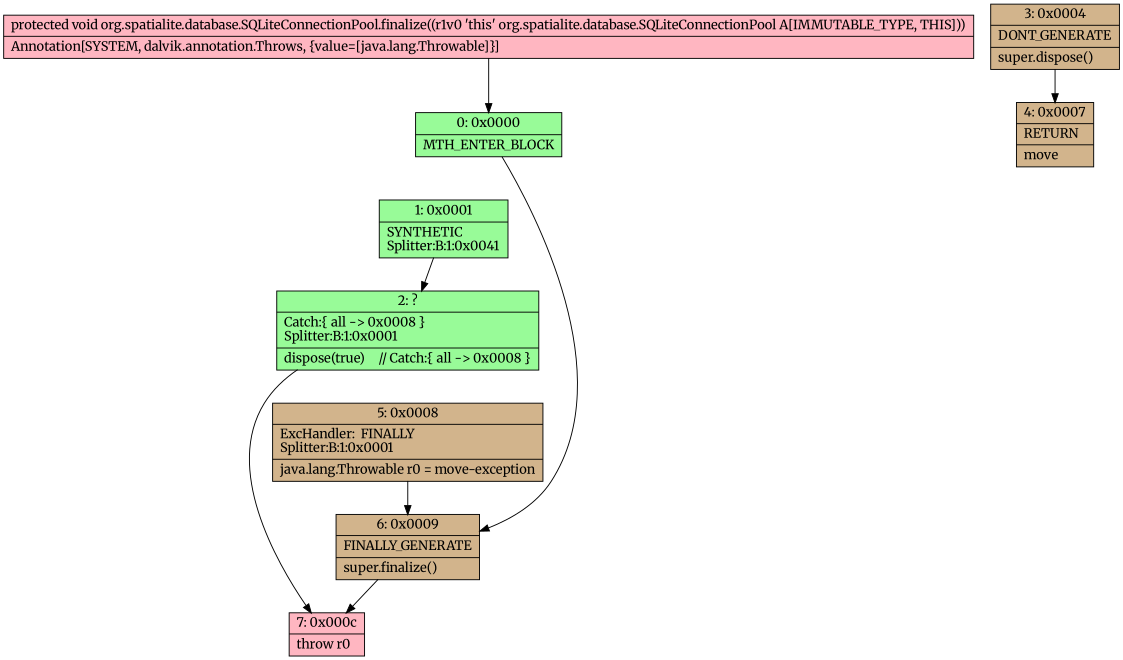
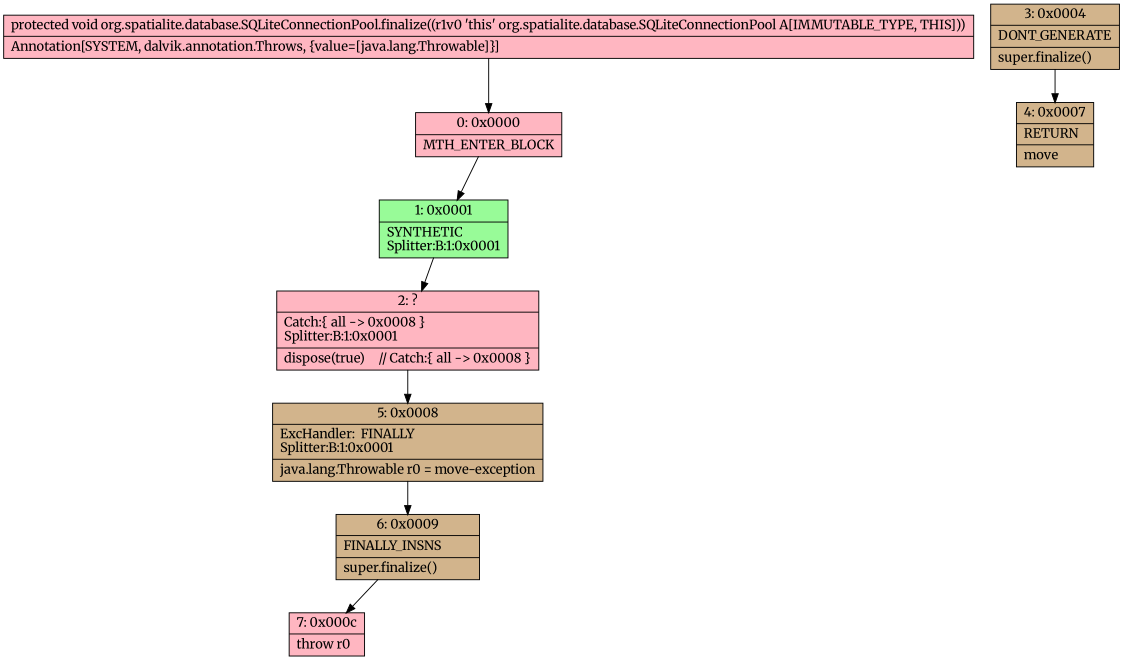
(1046, 58) -> (1045, 58)
(489, 135) -> (489, 135)
(443, 246) -> (444, 246)
(408, 331) -> (408, 331)
(575, 354) -> (470, 174)
(252, 485) -> (408, 382)
(408, 546) -> (393, 546)
